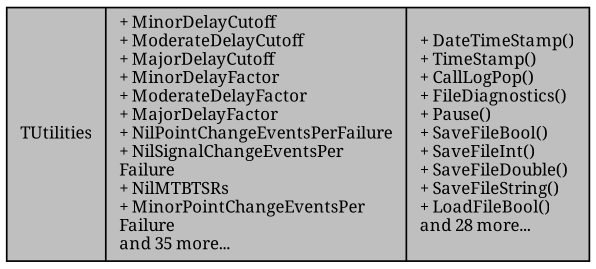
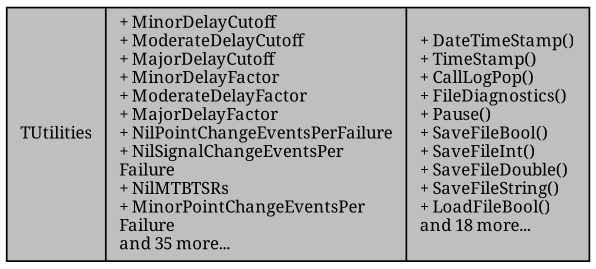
(476, 226) -> (476, 226)
